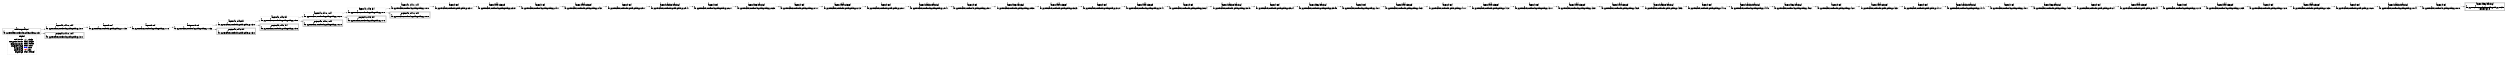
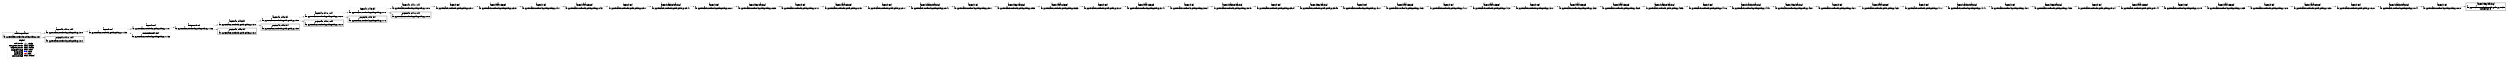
none -> (151, 35)
(19, 52) -> (18, 56)
